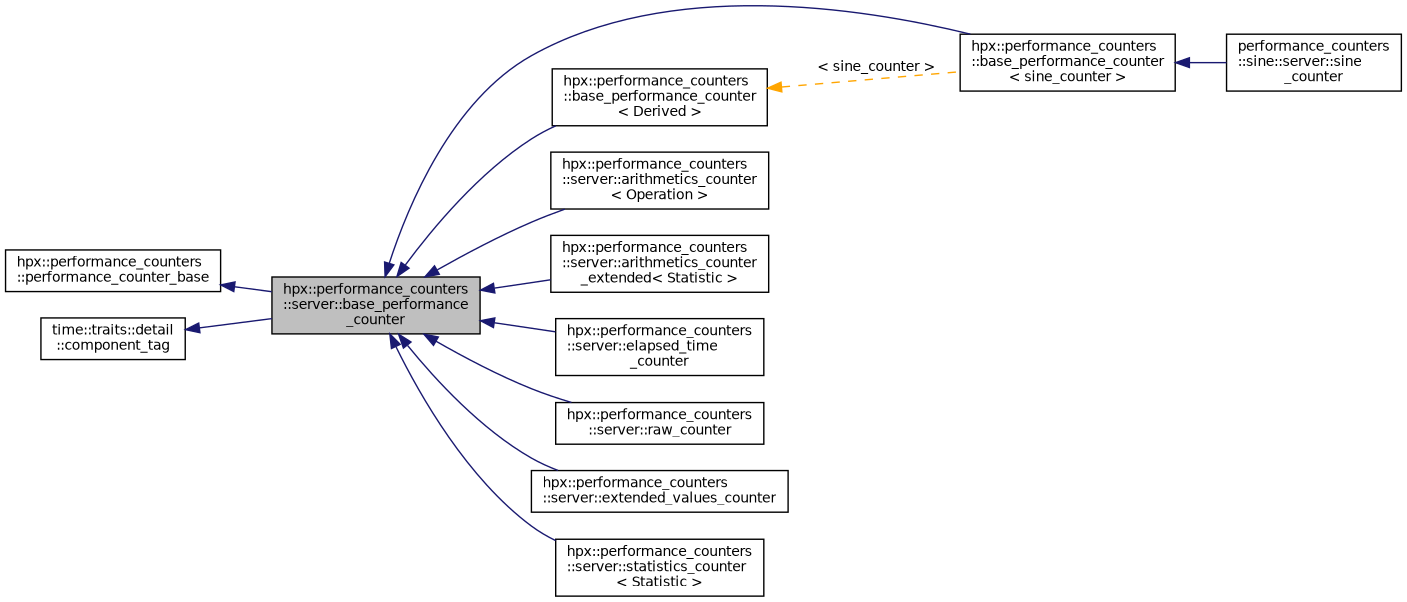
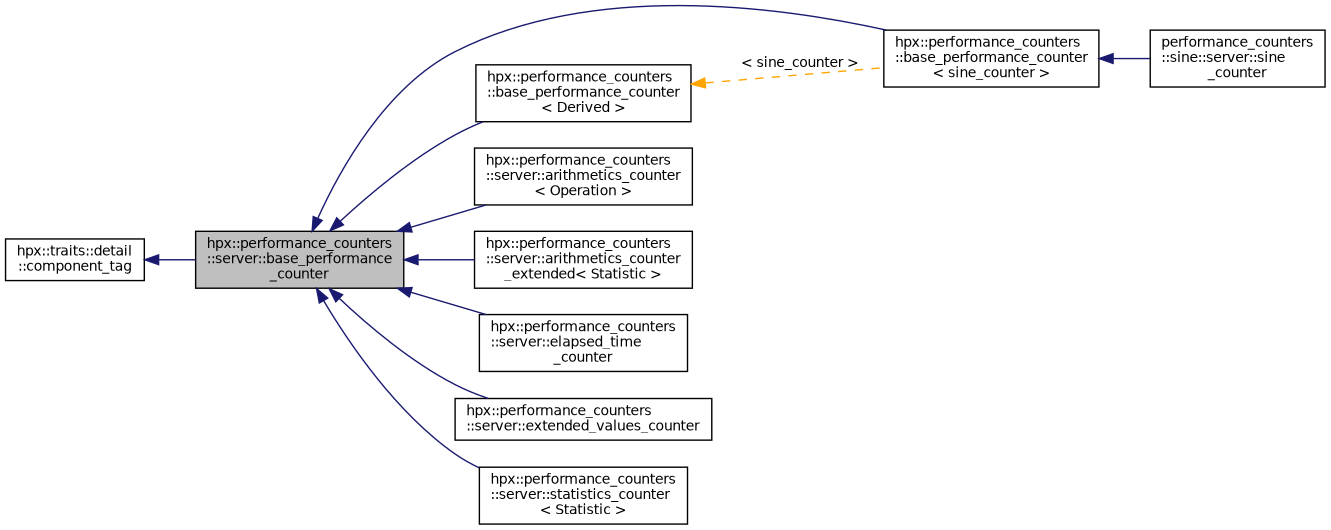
(113, 271) -> none
(113, 339) -> (75, 260)
(660, 423) -> none
